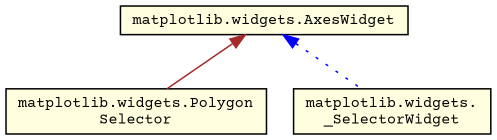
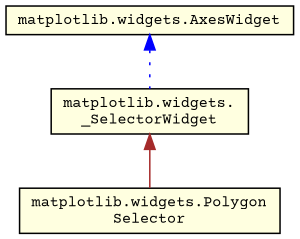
(200, 66) -> (150, 169)
